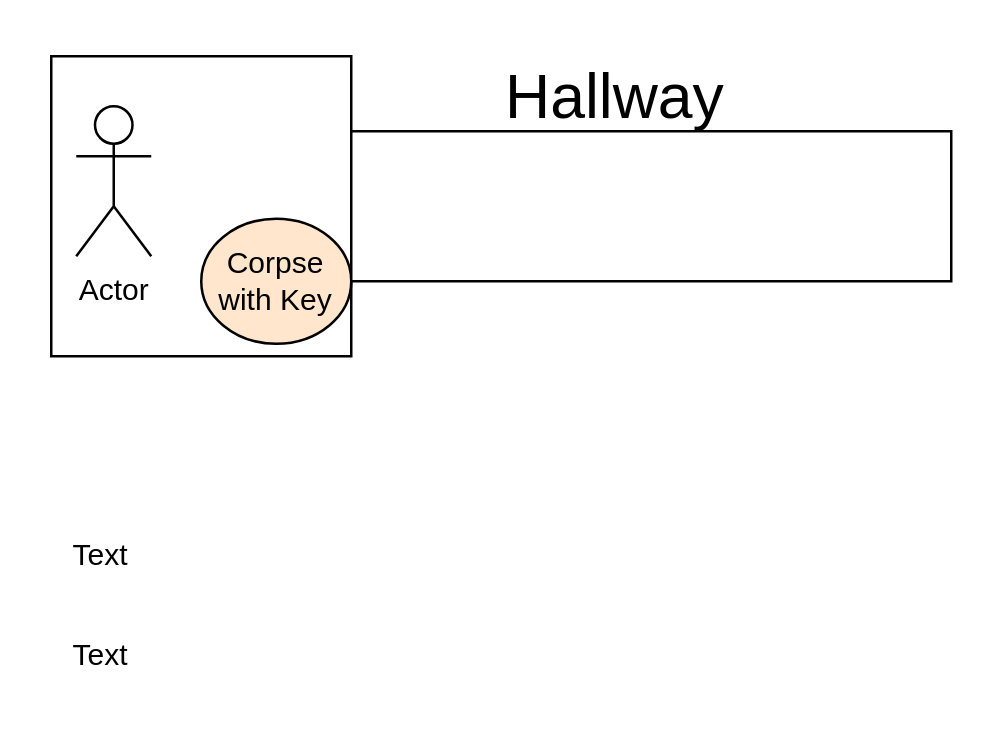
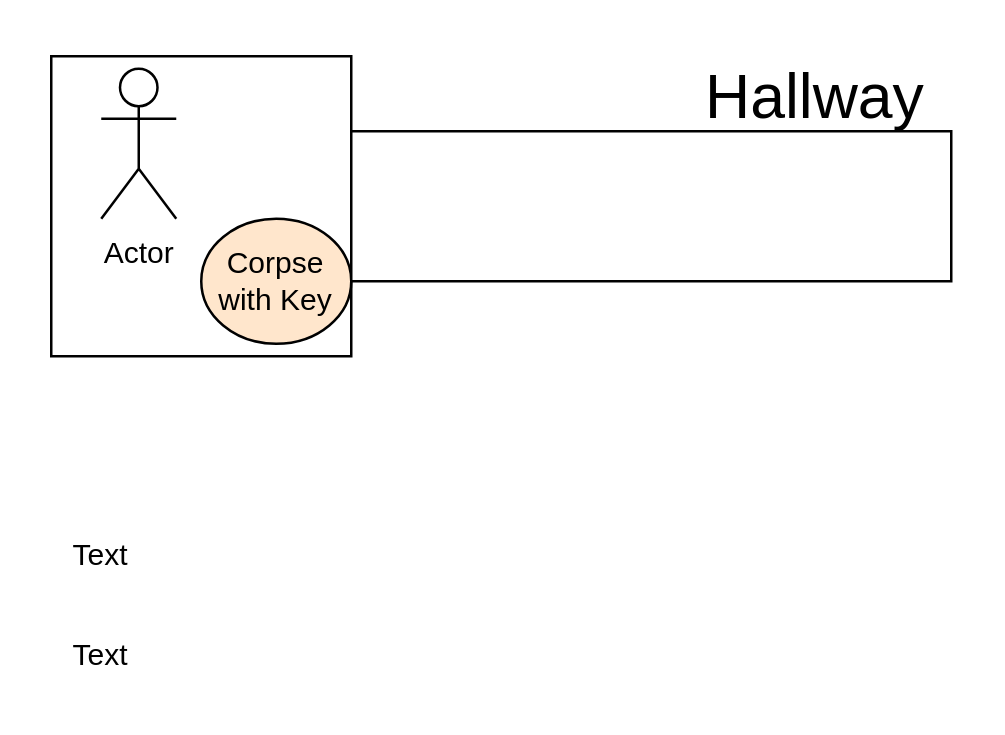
(626, 76) -> (826, 76)
(114, 181) -> (139, 144)
